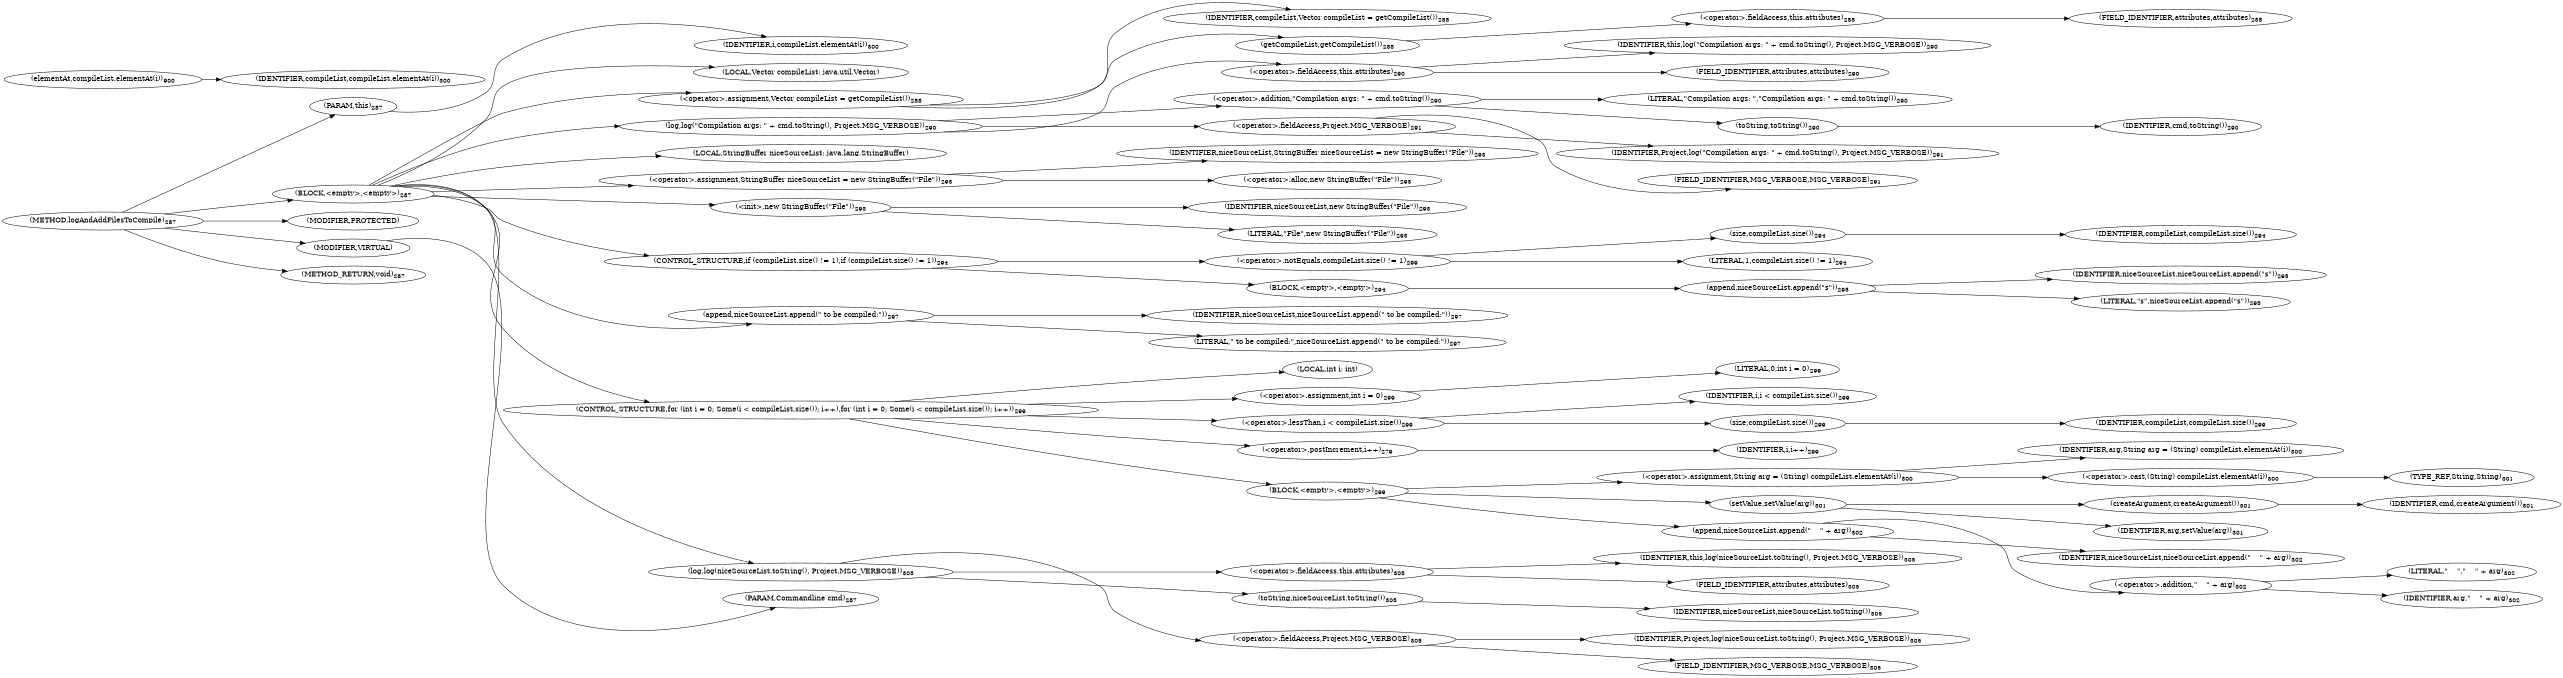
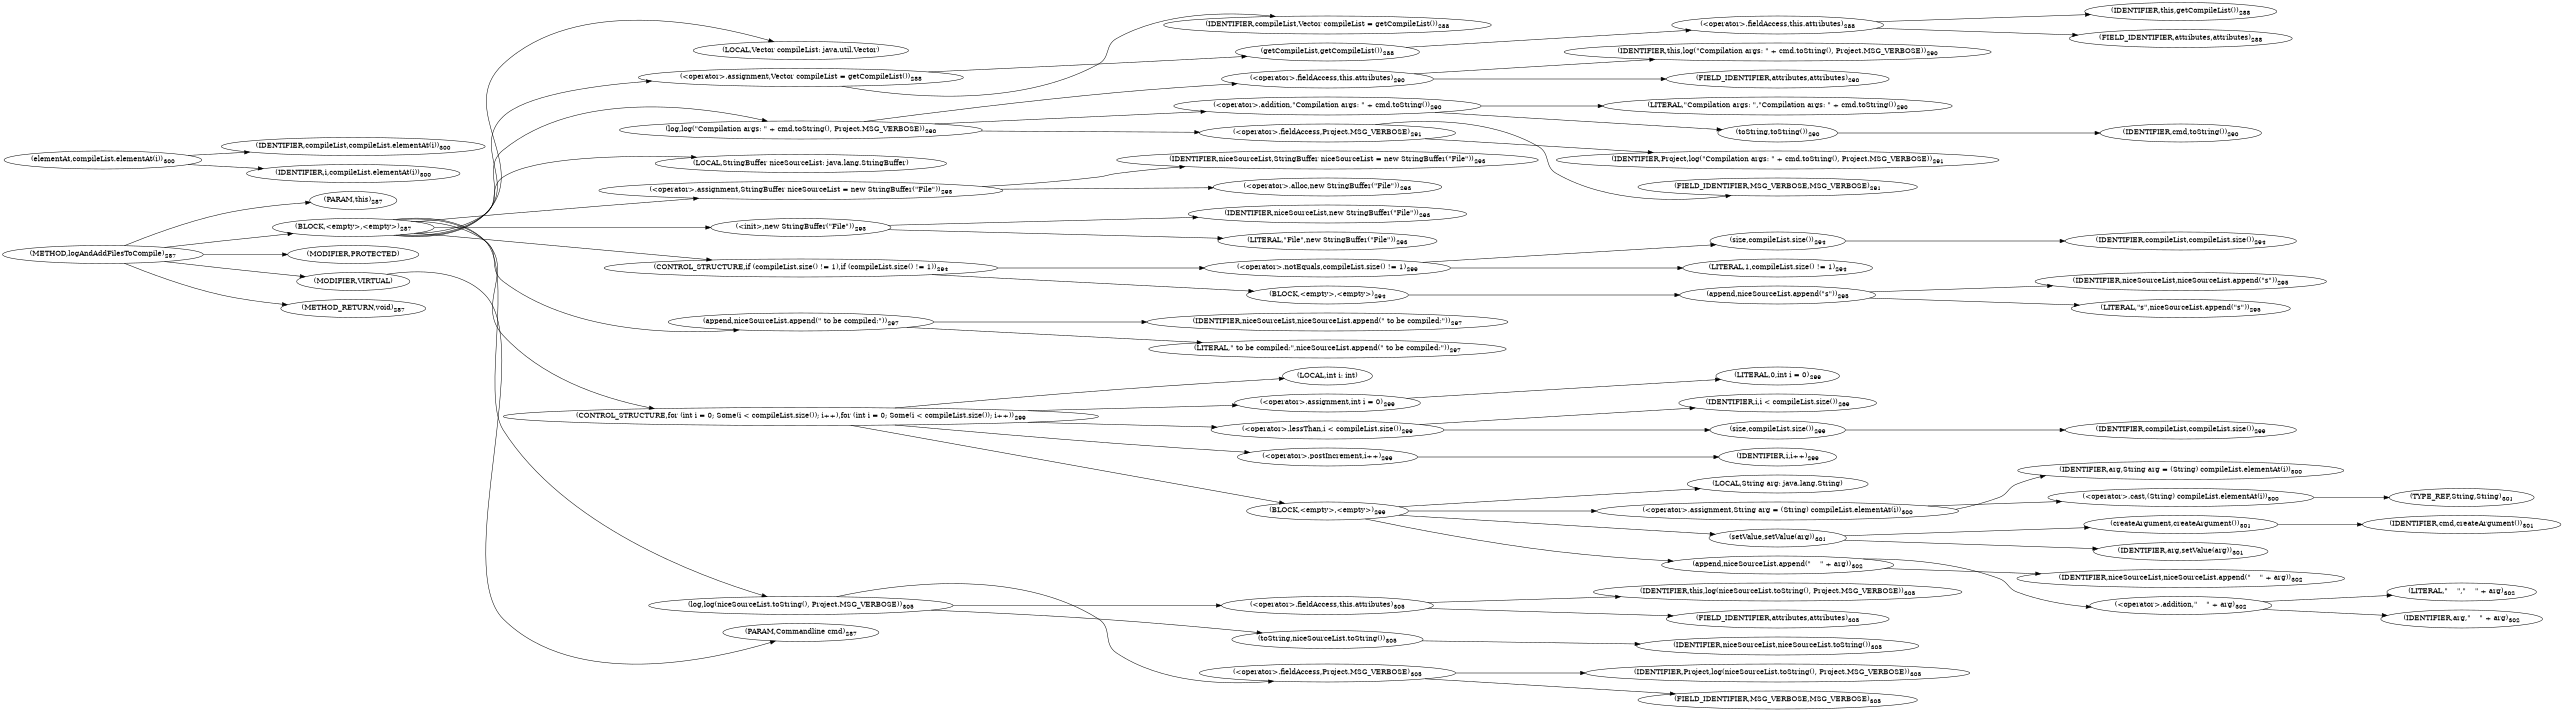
none -> (2181, 12)
(561, 35) -> (223, 166)
(169, 79) -> (169, 159)
(1844, 396) -> (1844, 402)
(1387, 450) -> (1387, 456)
none -> (1778, 484)
